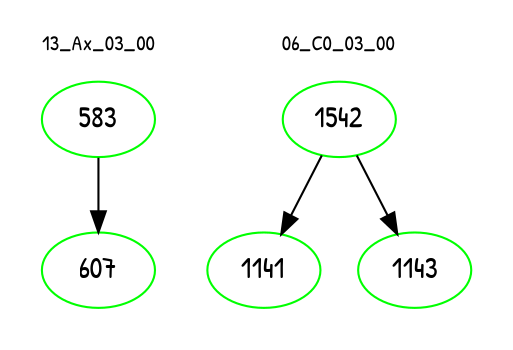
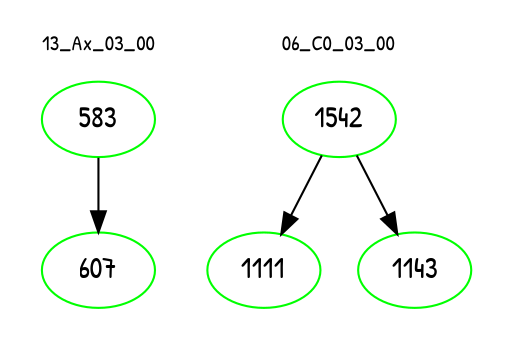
(264, 270) -> (264, 270)
